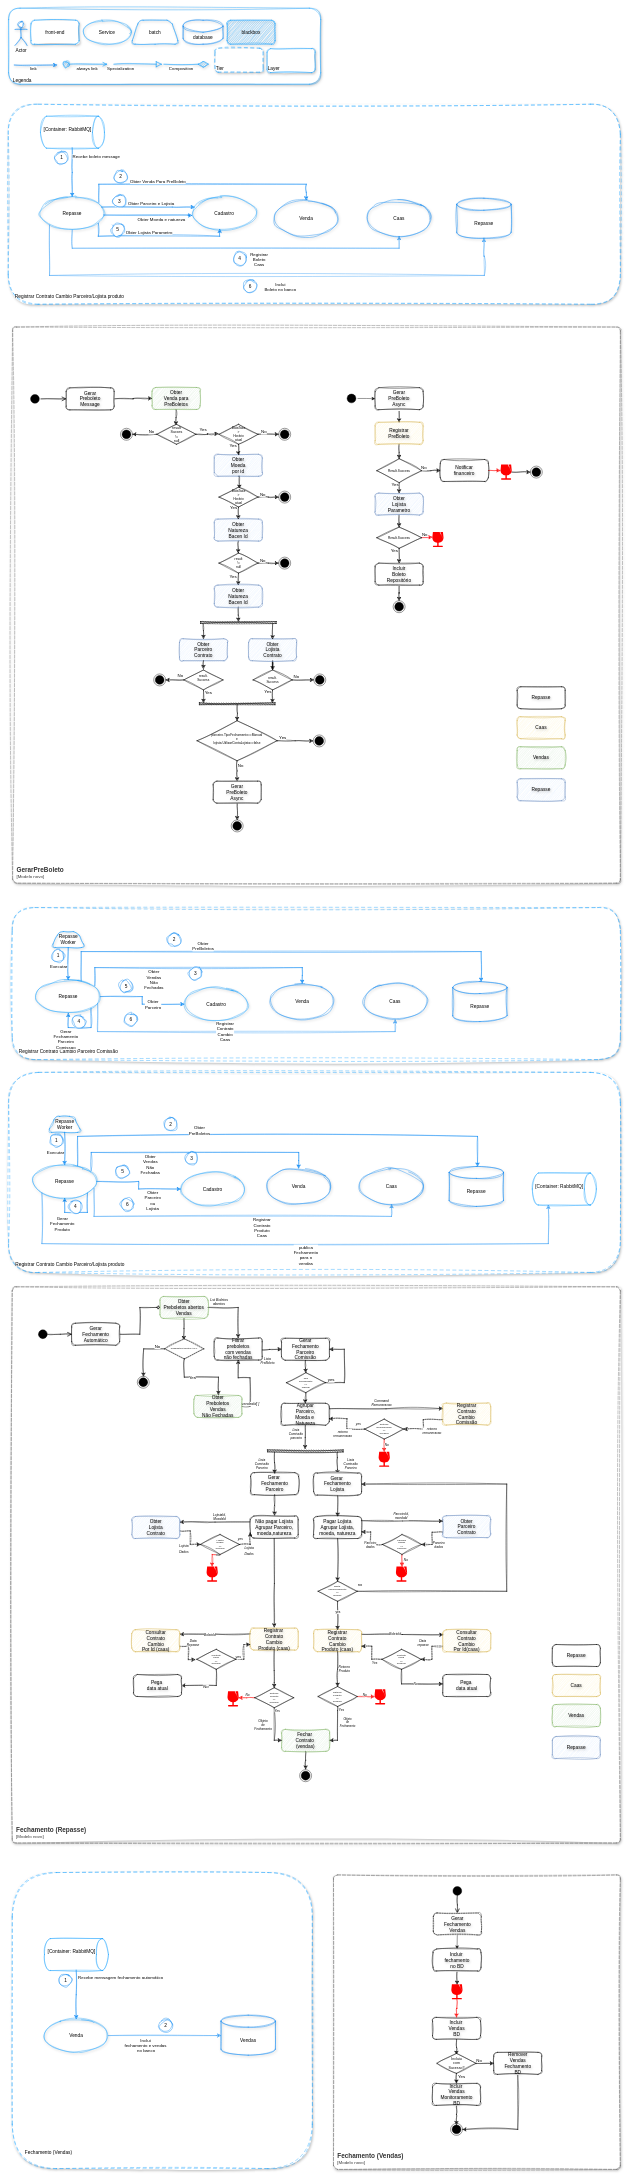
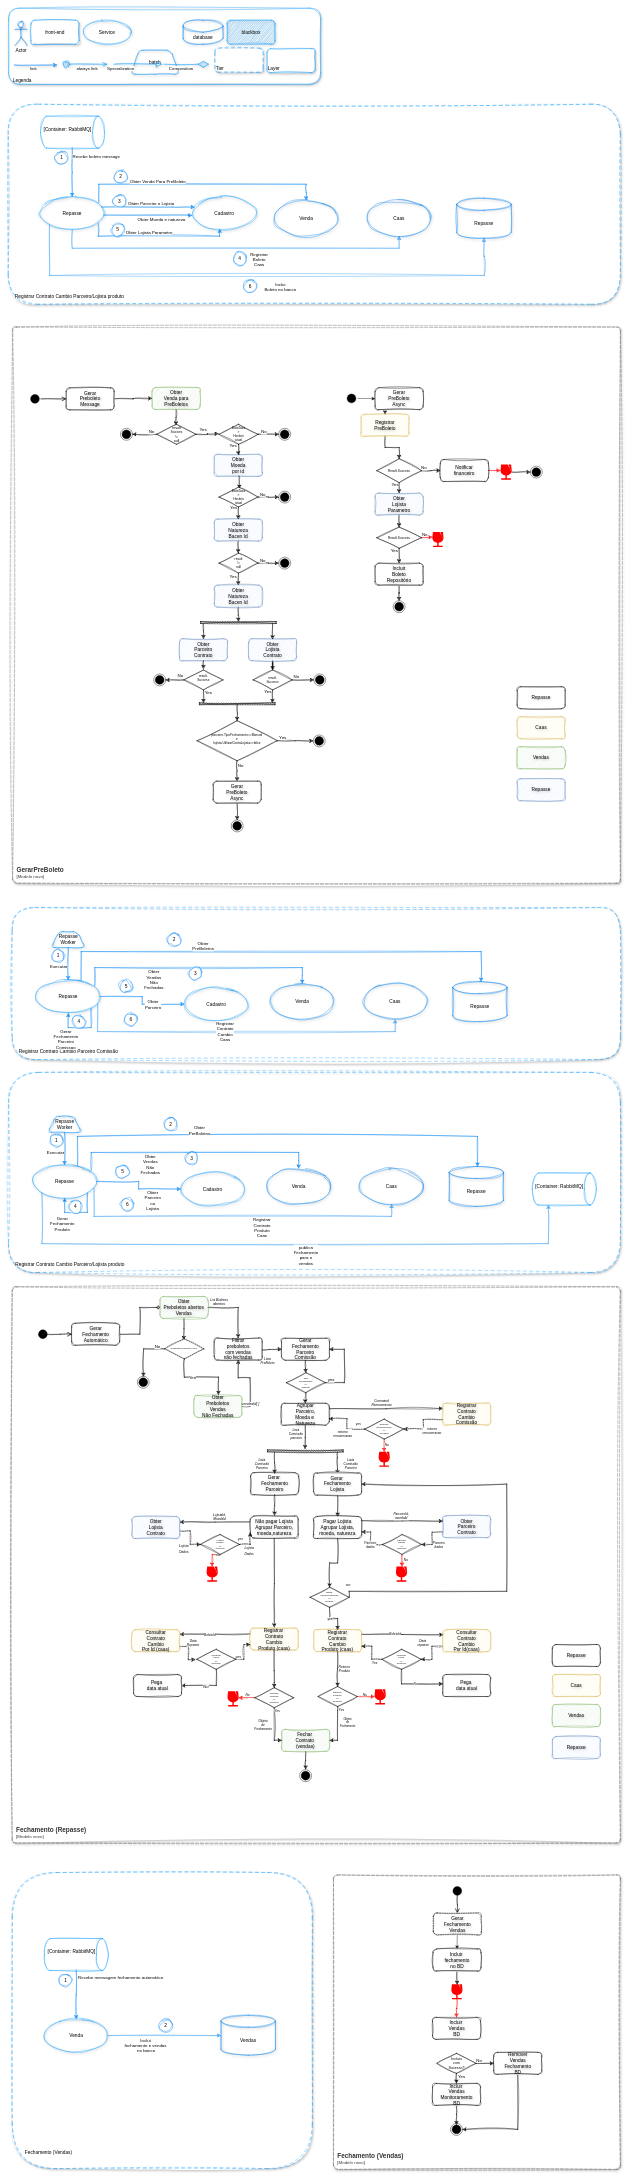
(155, 32) -> (155, 62)
(399, 433) -> (385, 425)
(338, 1591) -> (330, 1597)
(456, 2045) -> none
